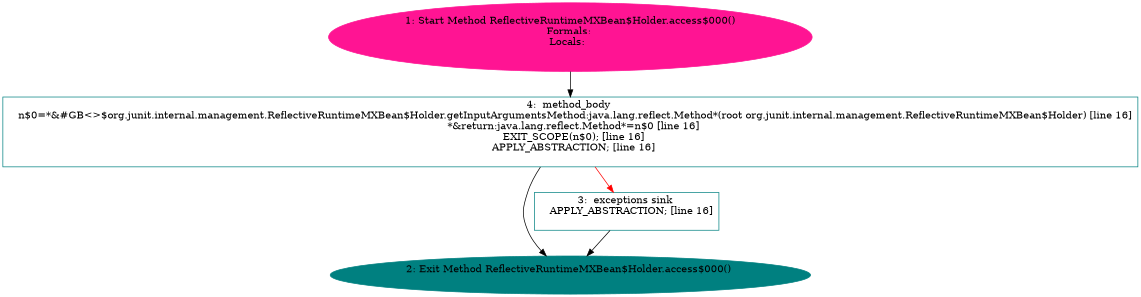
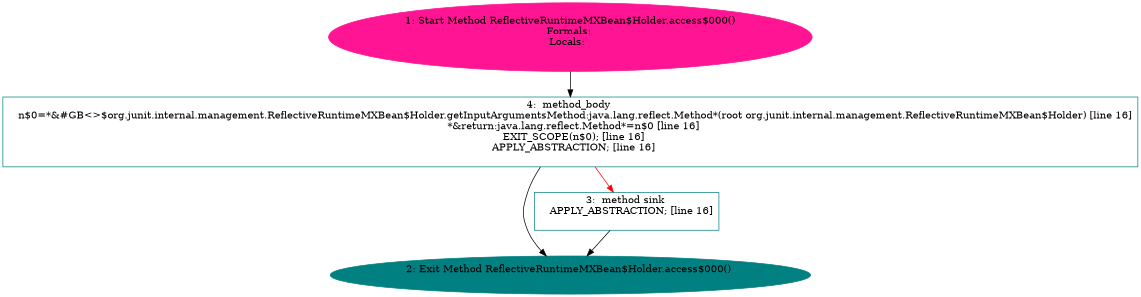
(627, 211) -> (627, 211)
